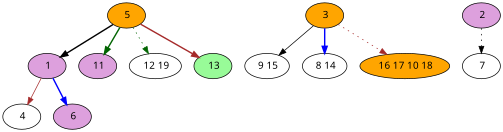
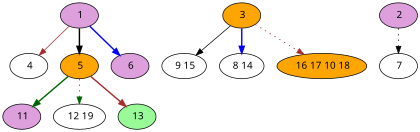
(90, 39) -> (79, 37)
